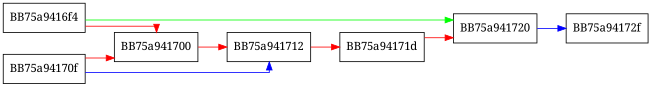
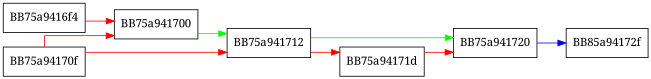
(265, 20) -> (378, 38)
(607, 28) -> (607, 43)
(208, 47) -> (208, 34)
(179, 73) -> (152, 52)
